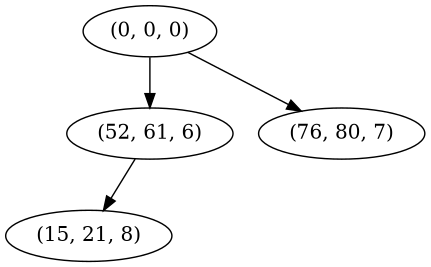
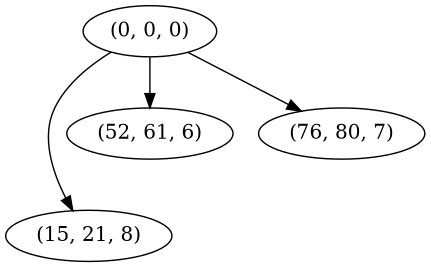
(123, 179) -> (52, 114)
